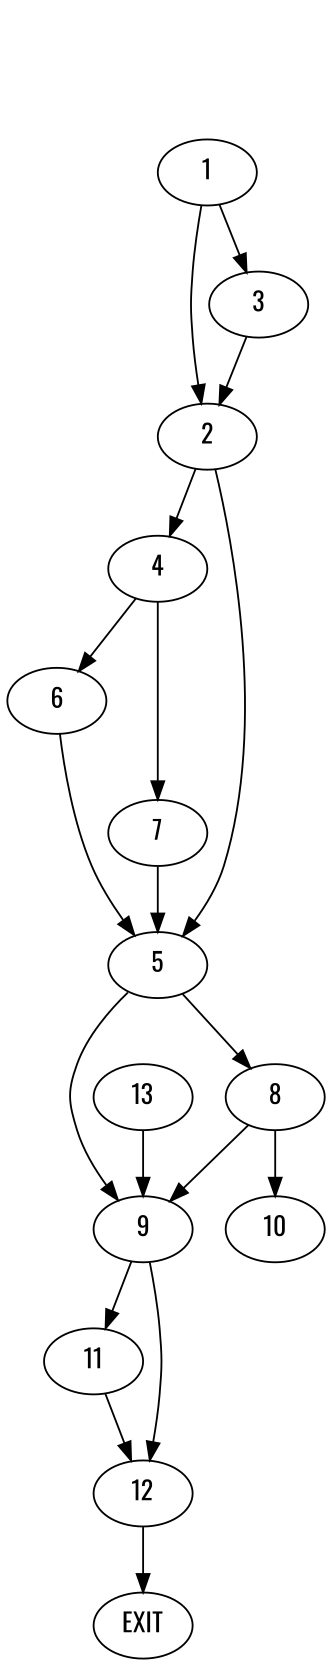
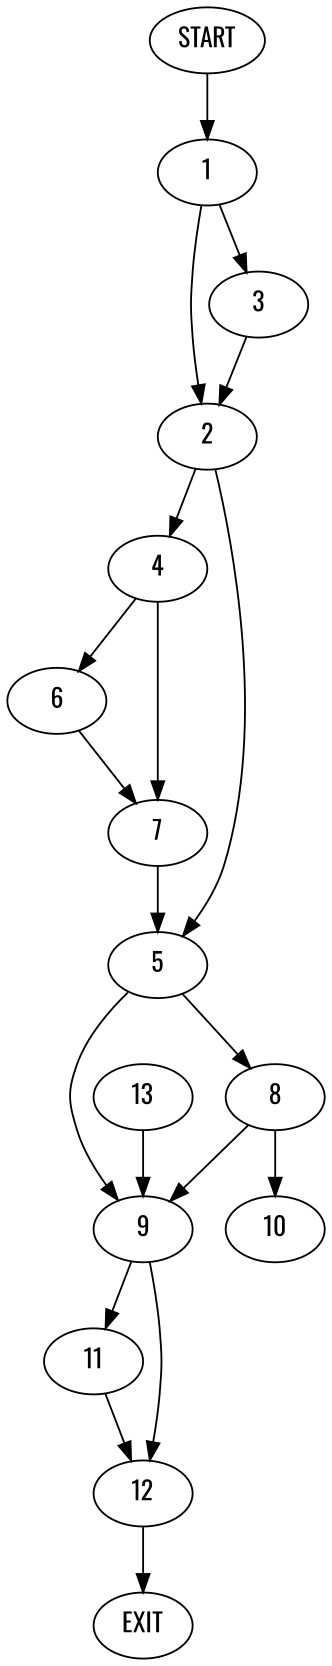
none -> (207, 40)
(79, 831) -> (102, 760)
